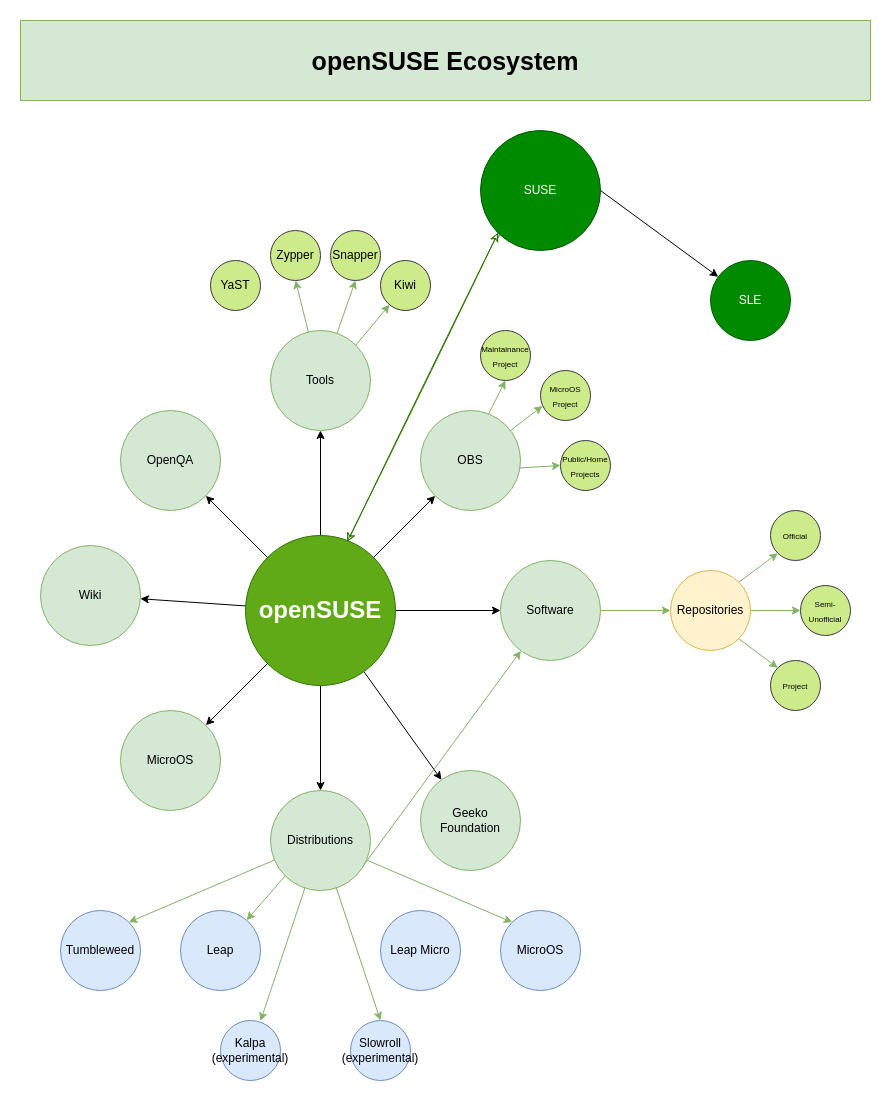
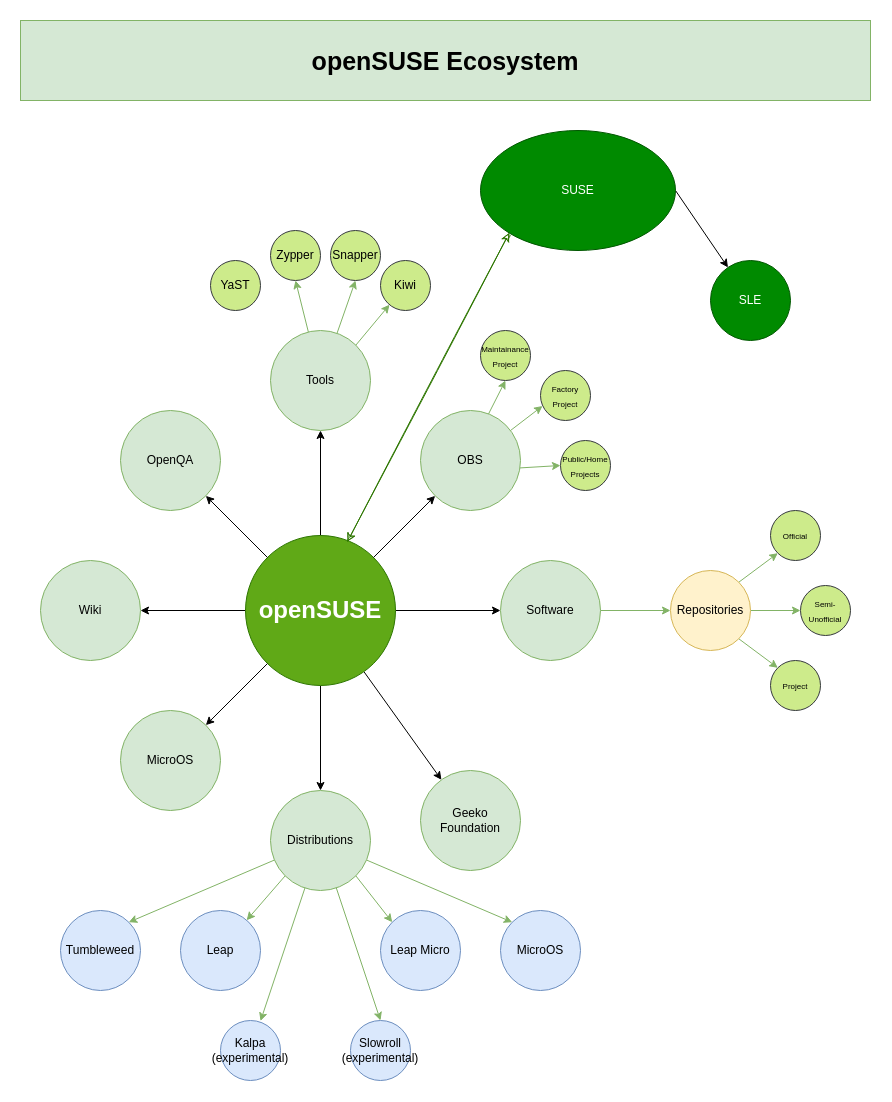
(541, 191) -> (578, 191)
(566, 396) -> (566, 396)
(91, 596) -> (91, 611)
(441, 759) -> (372, 897)
